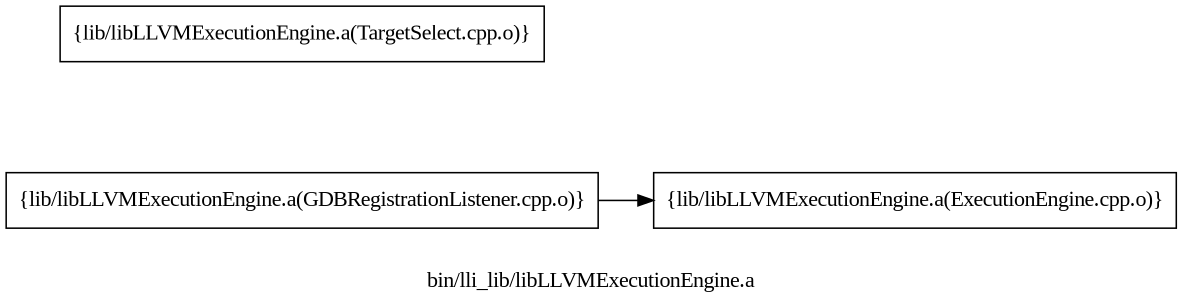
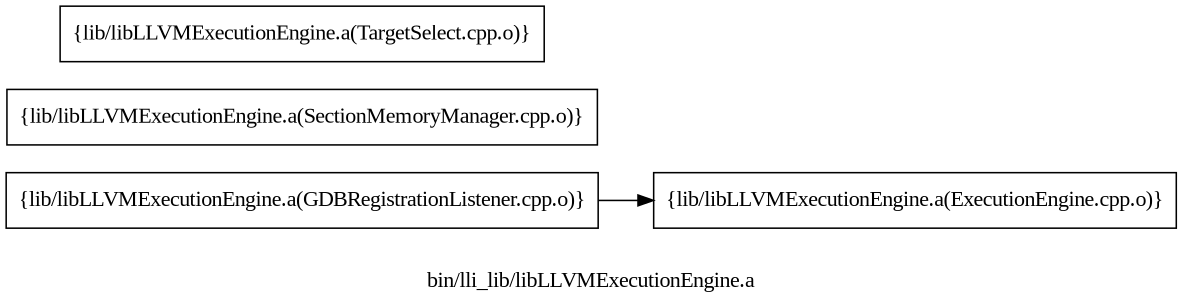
none -> (302, 117)
